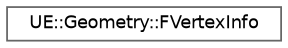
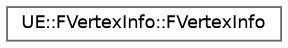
(144, 24) -> (144, 24)
